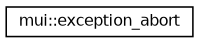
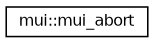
(100, 22) -> (77, 22)
